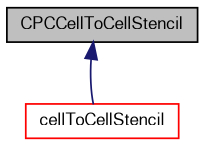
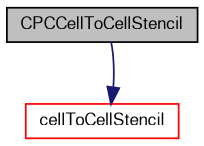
(91, 82) -> (114, 65)
